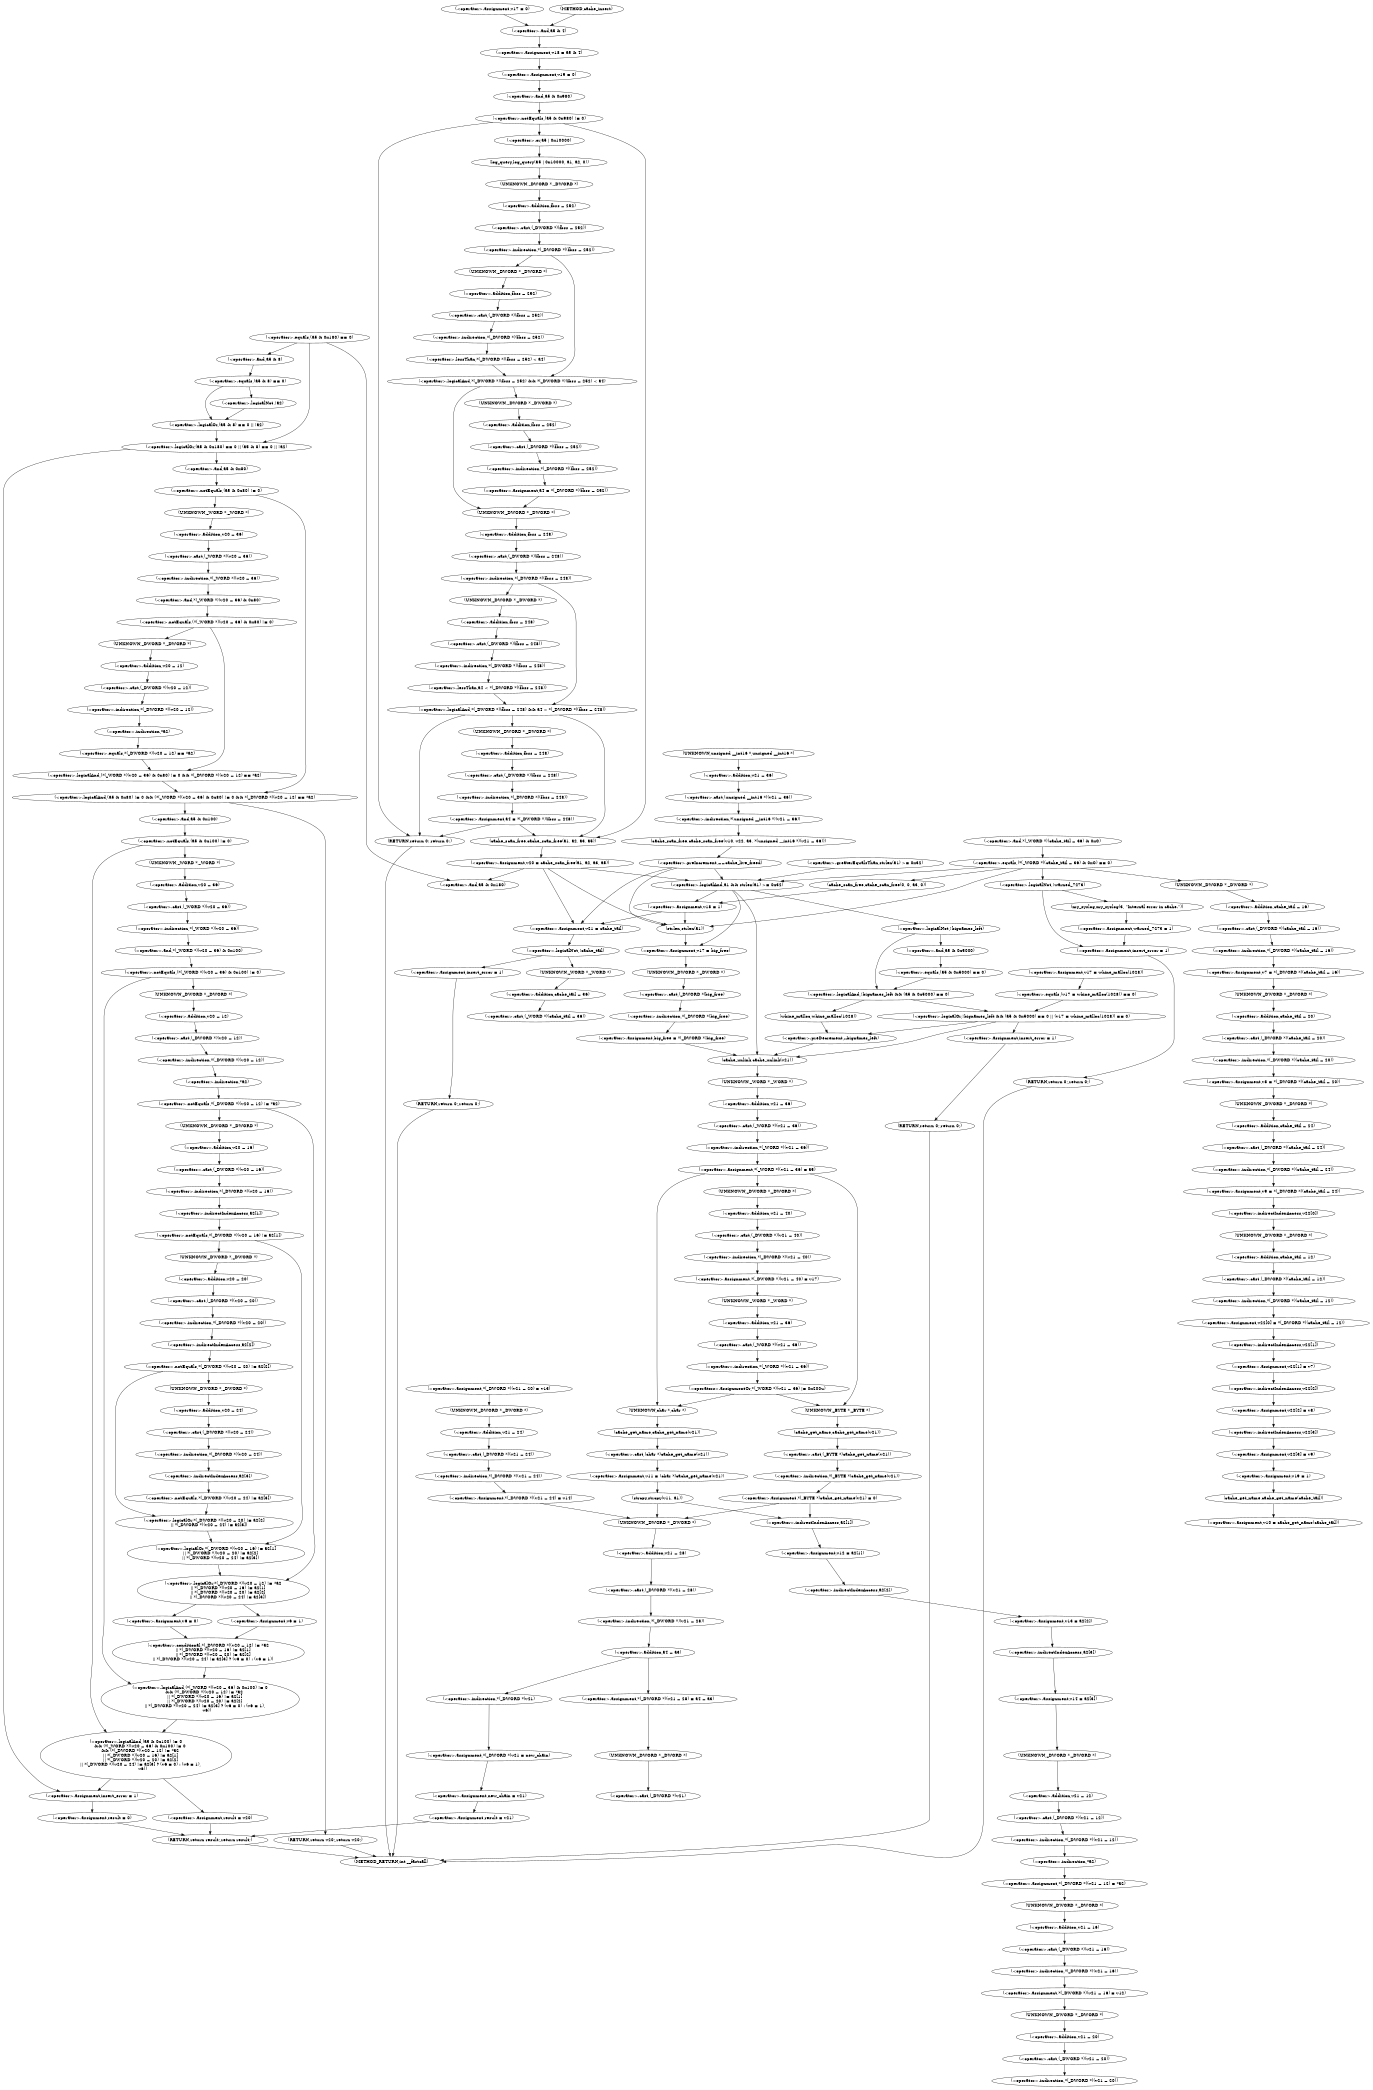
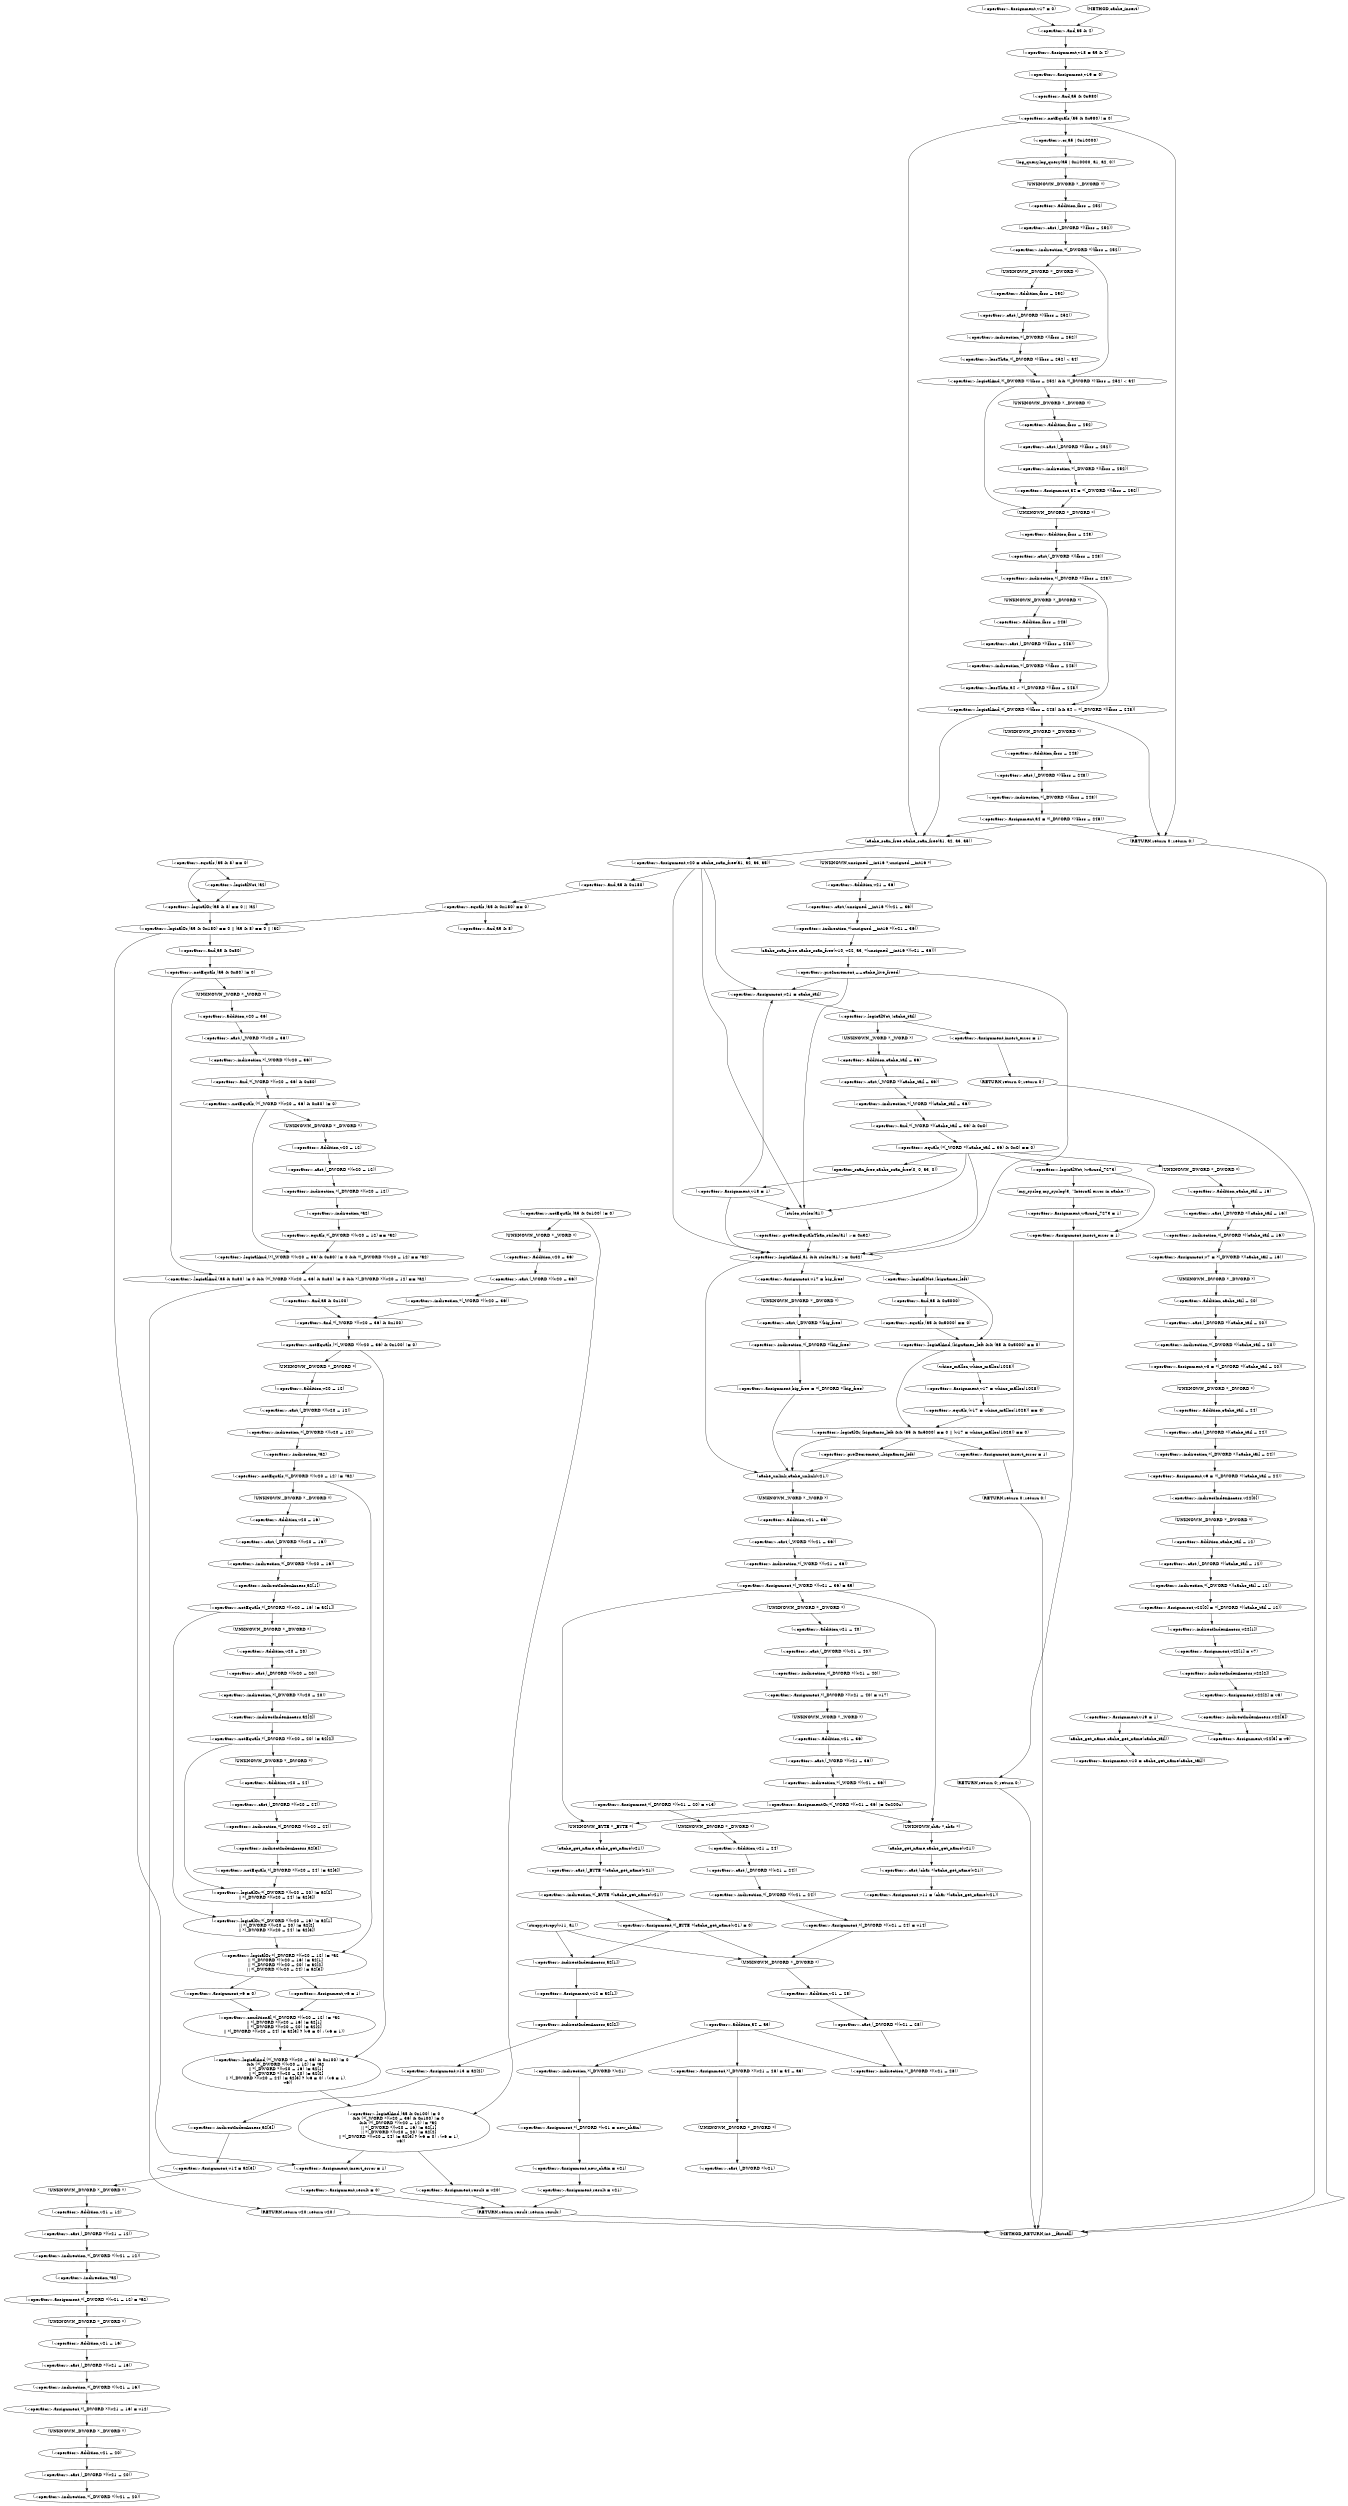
(252, 369) -> none
(366, 628) -> (551, 896)
(185, 829) -> (331, 1311)
(877, 885) -> (885, 1170)
(707, 895) -> (728, 1236)
(685, 938) -> (808, 1223)
(824, 1026) -> (979, 1376)
none -> (912, 1104)
(1274, 1464) -> (1183, 1728)
(657, 1486) -> none
(650, 1635) -> (819, 2048)
